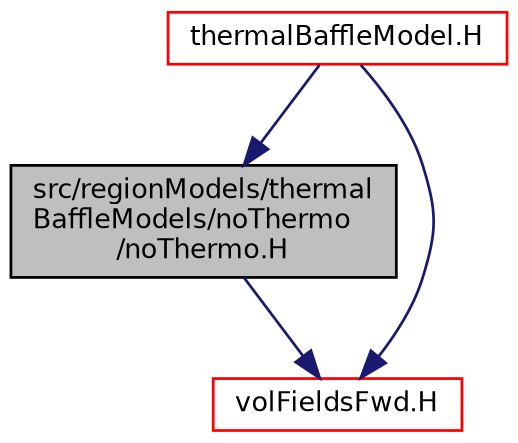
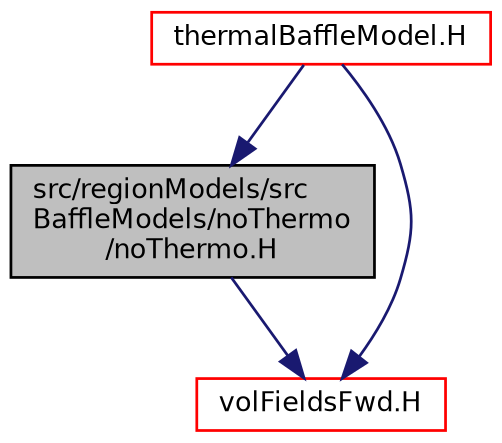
(204, 221) -> (193, 221)
